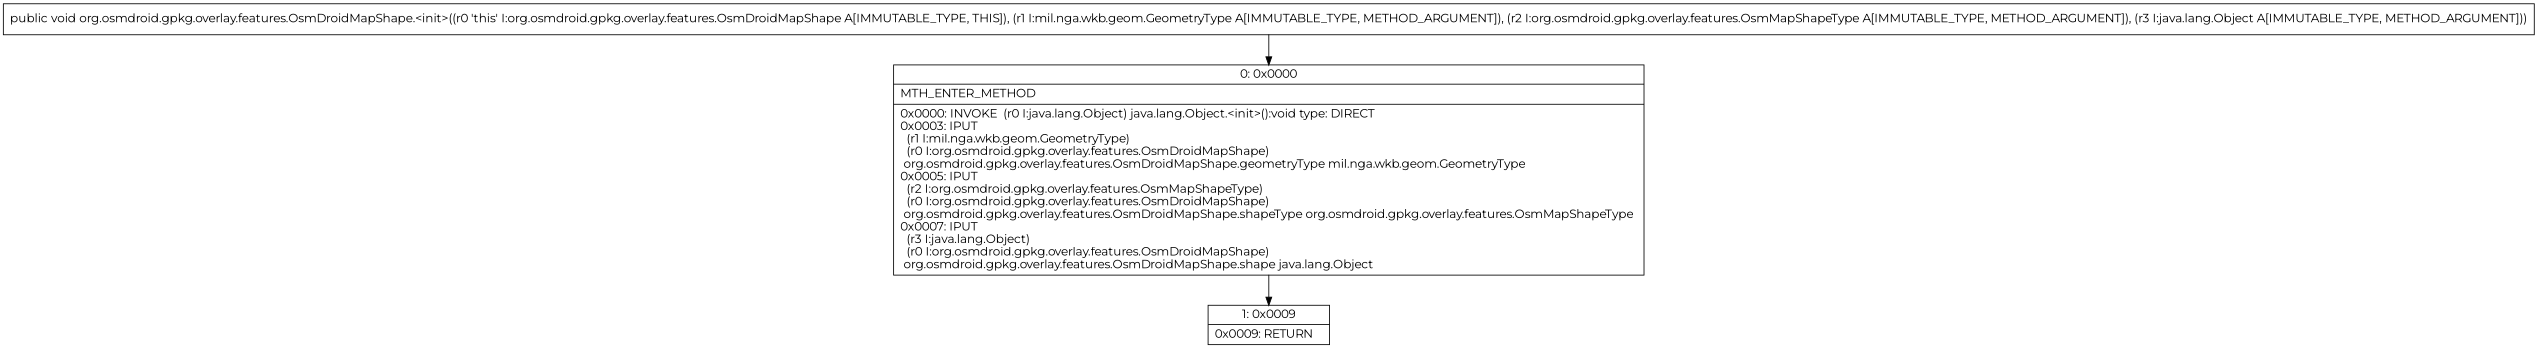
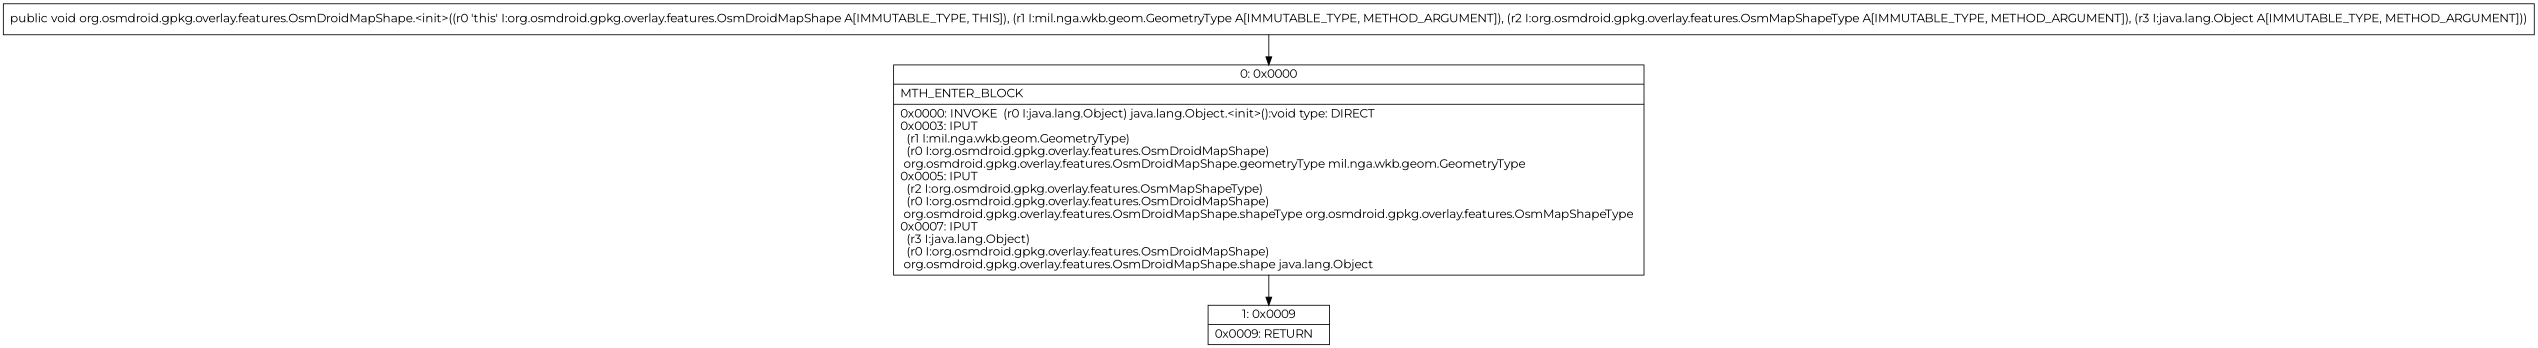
(968, 94) -> (962, 94)
